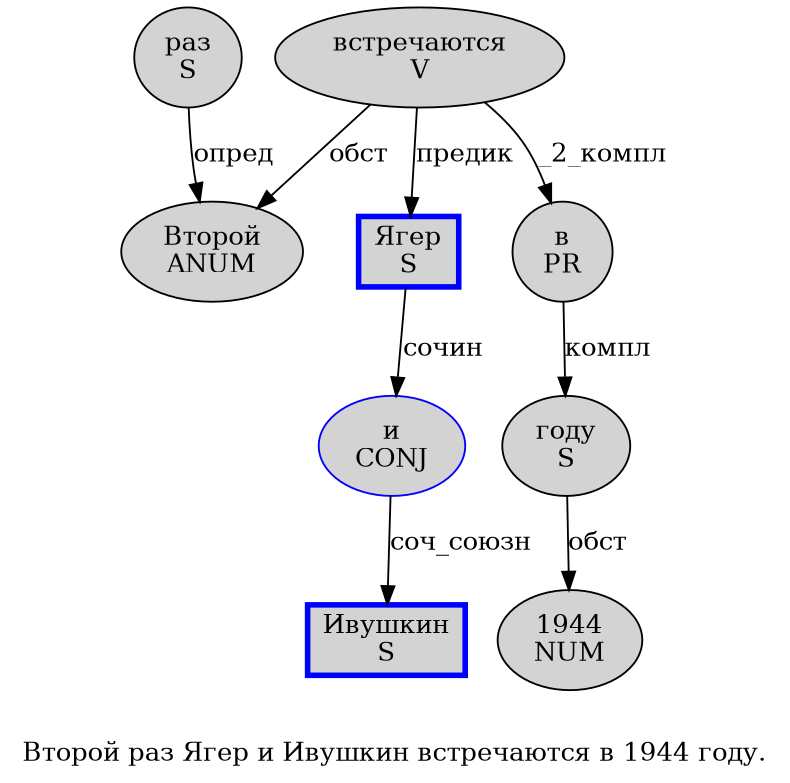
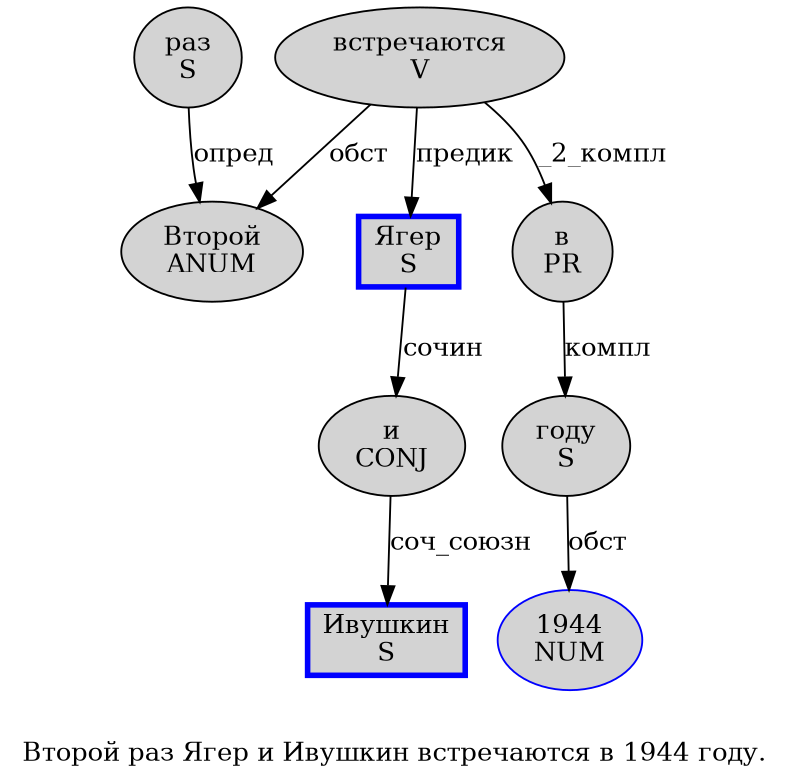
(392, 446) -> (392, 446)
(570, 640) -> (570, 640)
